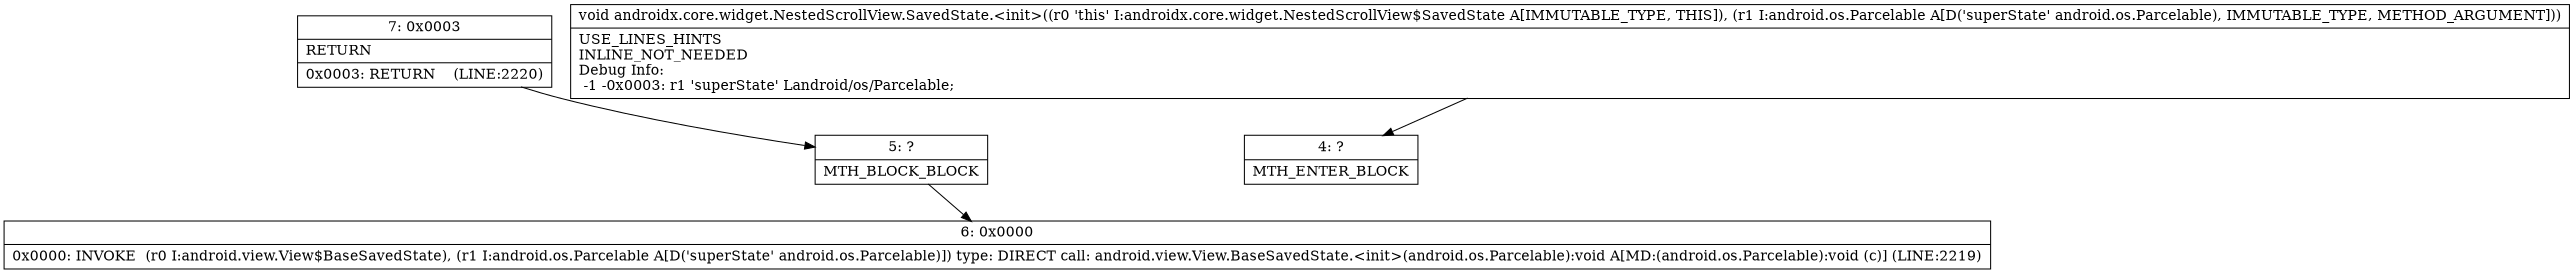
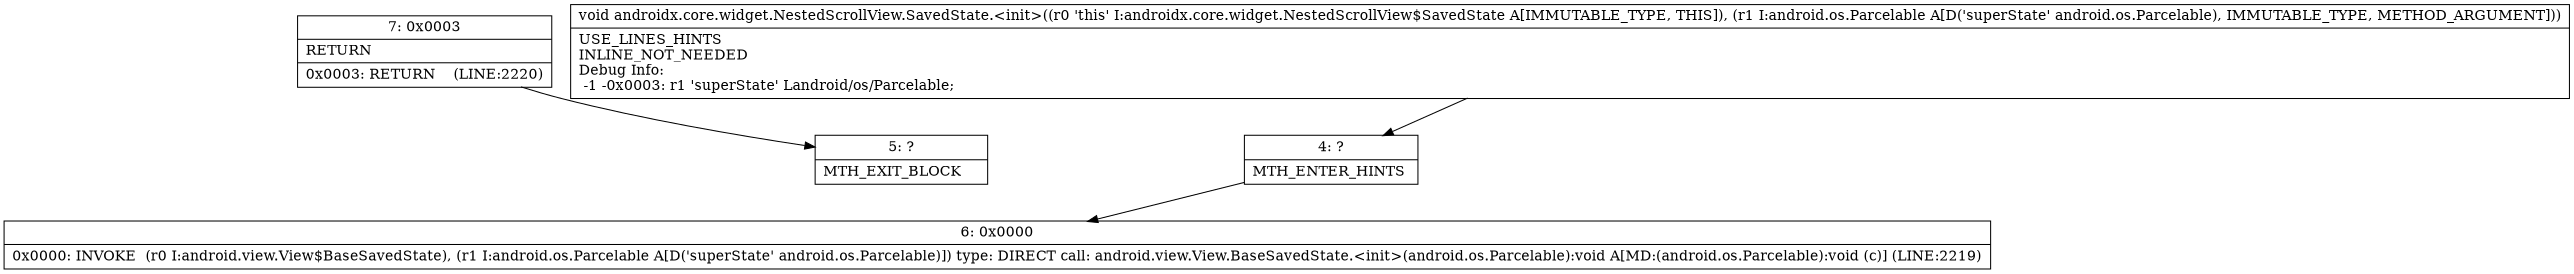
(901, 172) -> (893, 172)
(1331, 172) -> (1329, 172)
(946, 199) -> (1171, 201)
